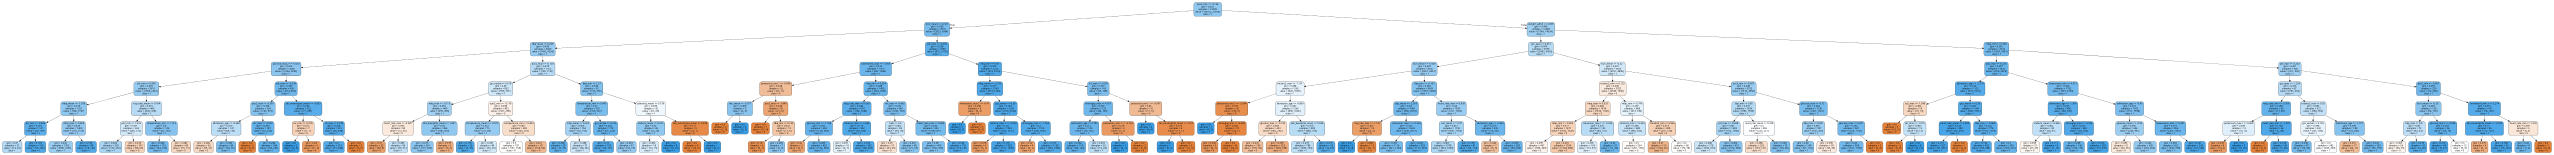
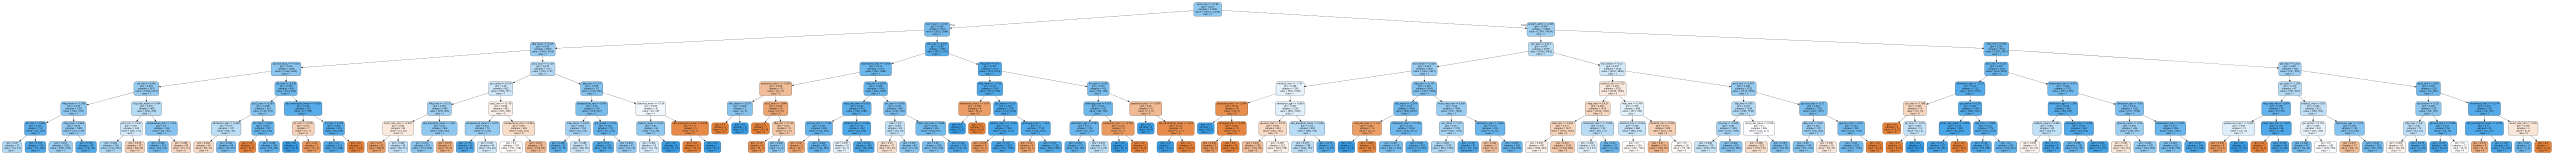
(1277, 147) -> (1277, 147)
